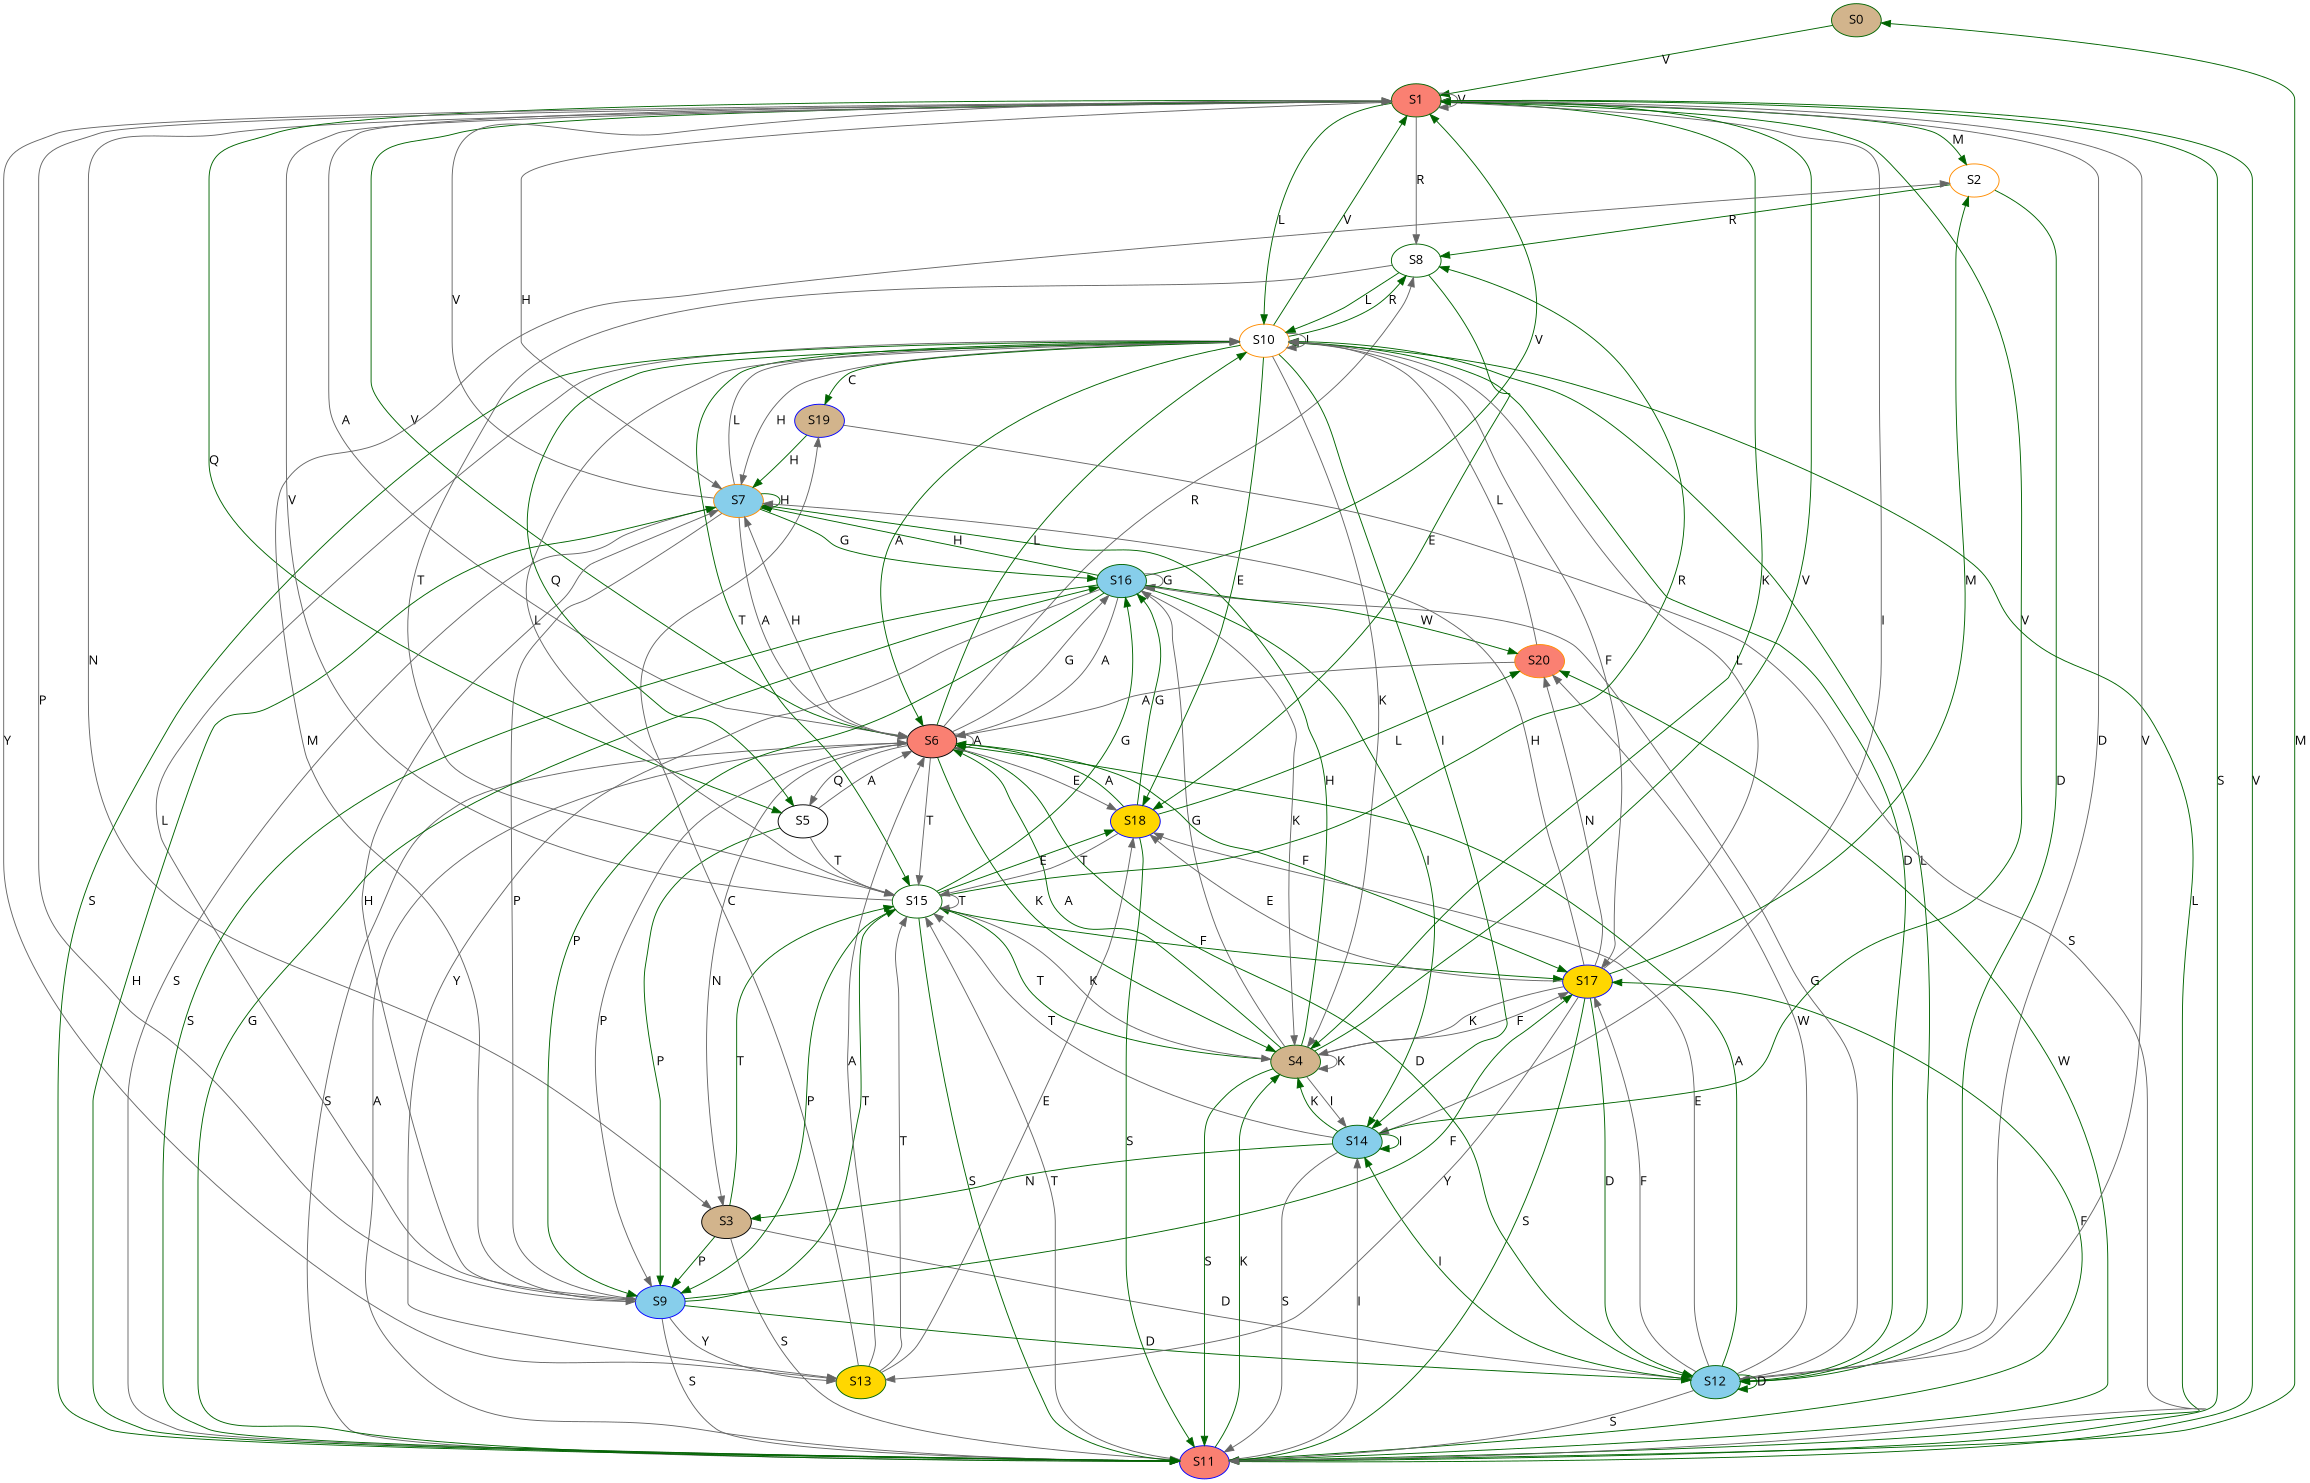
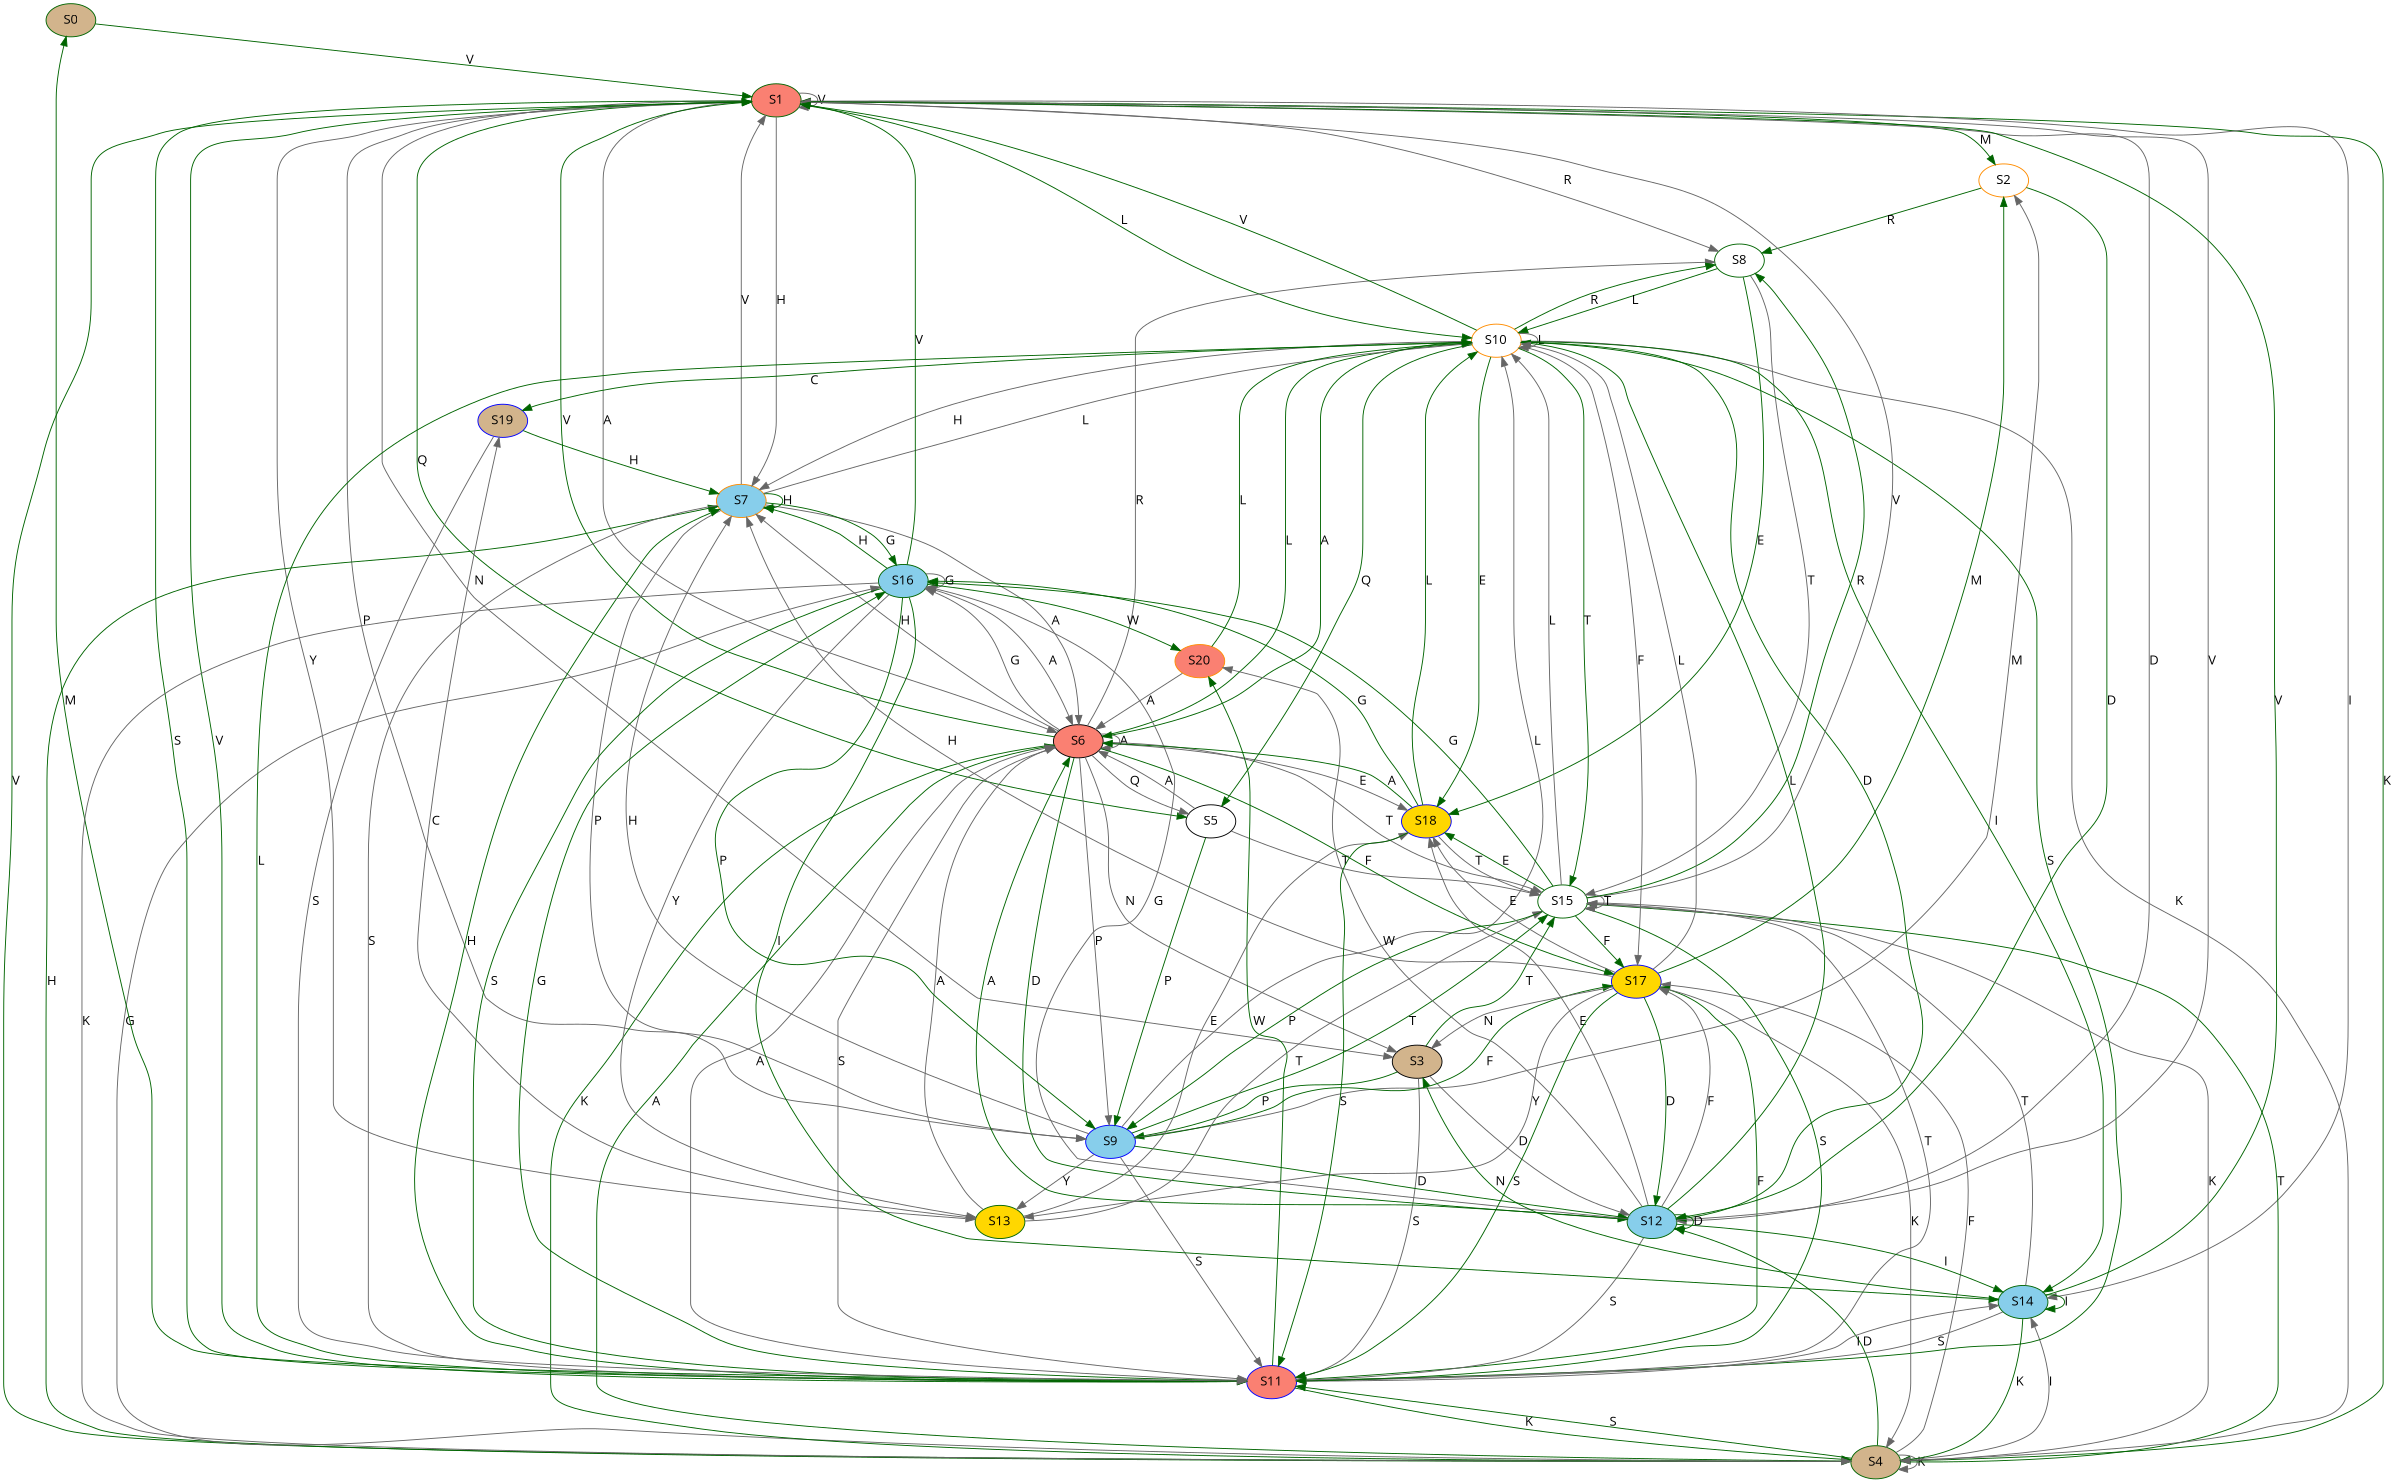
(1463, 450) -> (1240, 410)
(1337, 751) -> (1425, 574)
(1583, 825) -> (1522, 1005)
none -> (1825, 1302)
